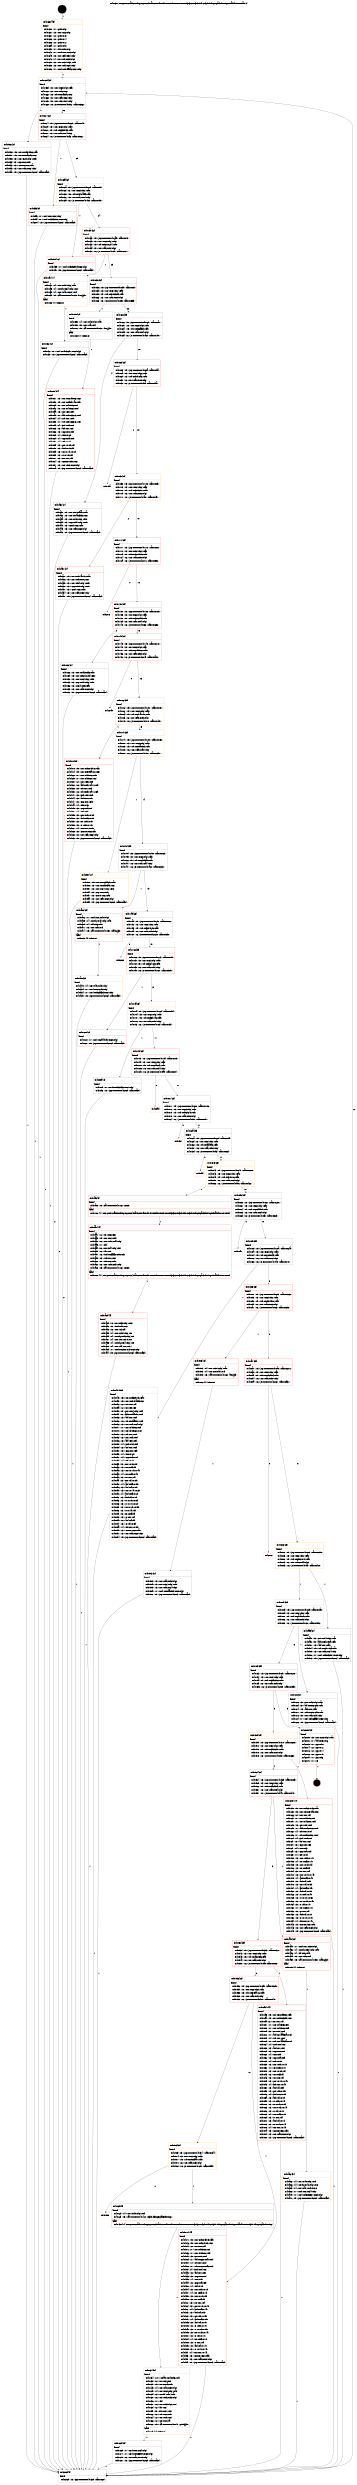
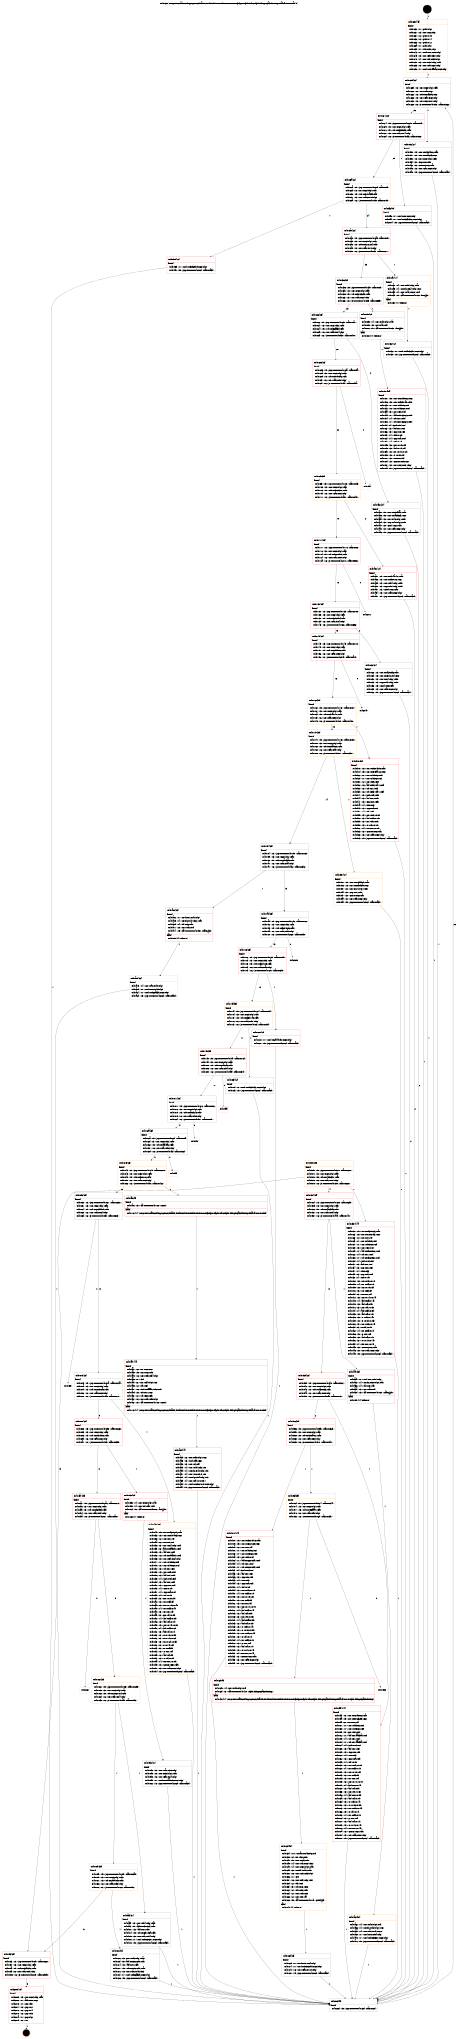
(273, 1711) -> (59, 1454)
(249, 2073) -> (312, 1469)
